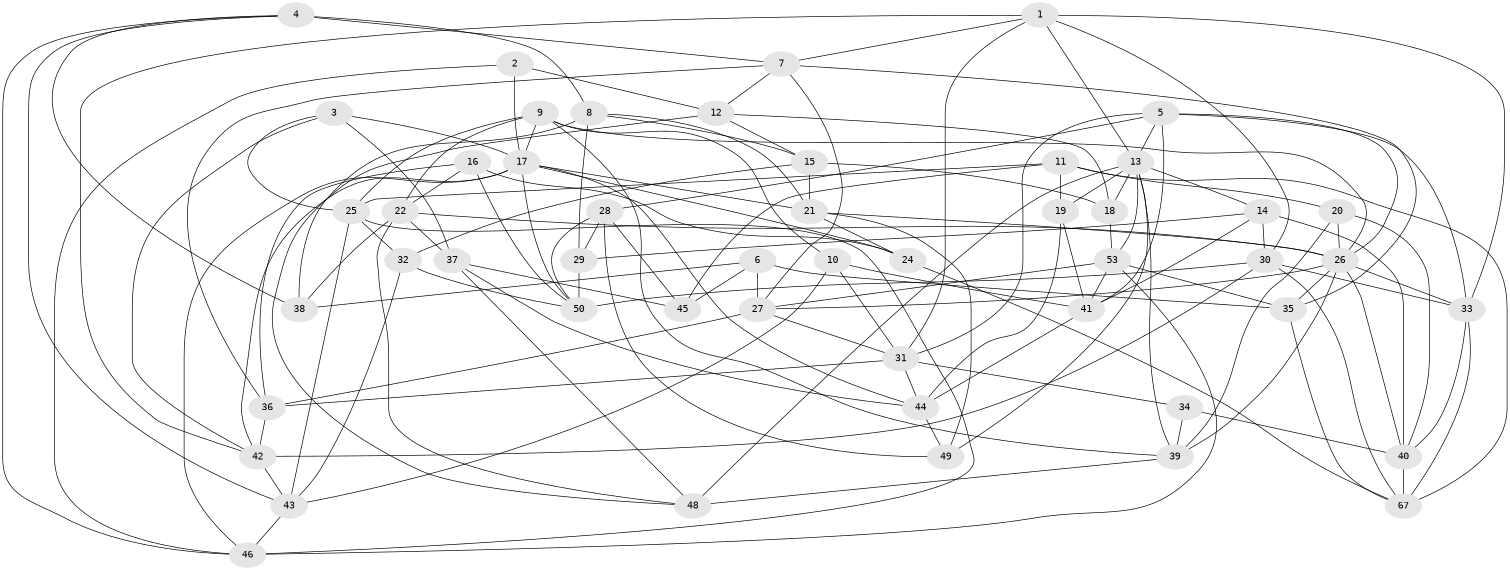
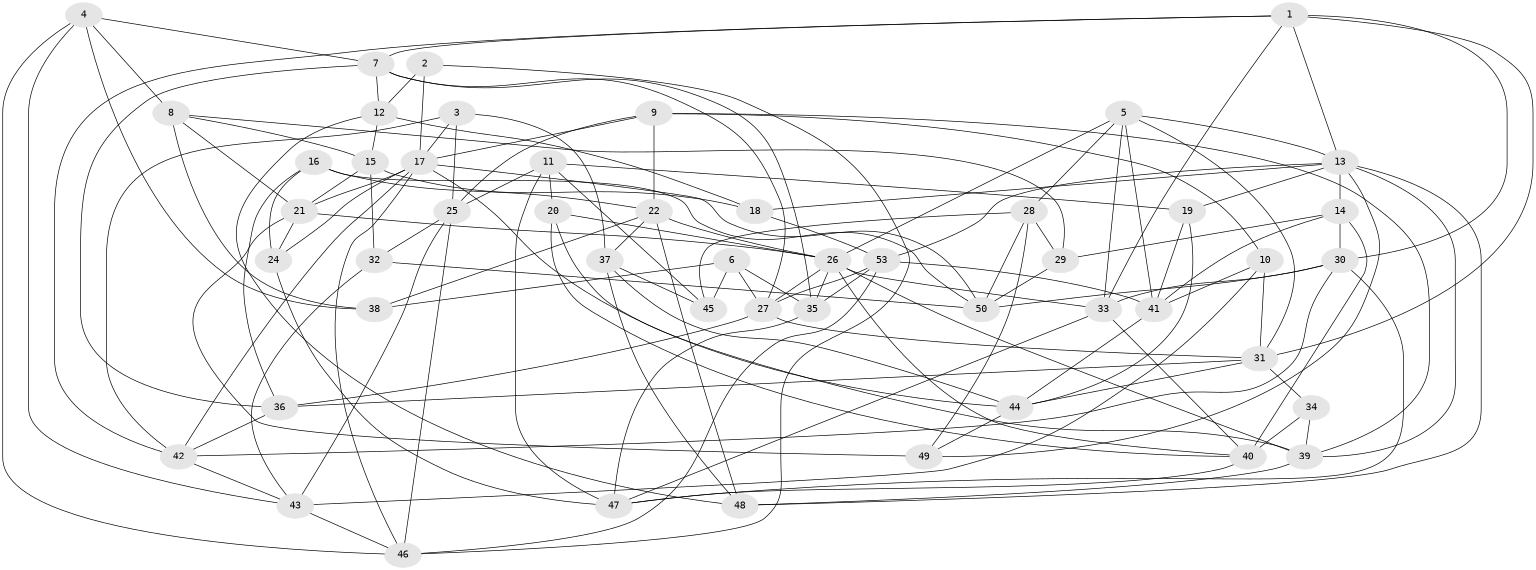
(971, 143) -> none
(1403, 506) -> (614, 506)
